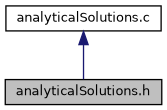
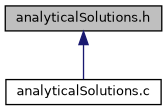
(84, 62) -> (84, 62)
